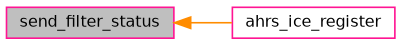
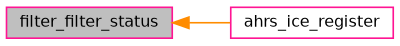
(90, 23) -> (89, 23)
